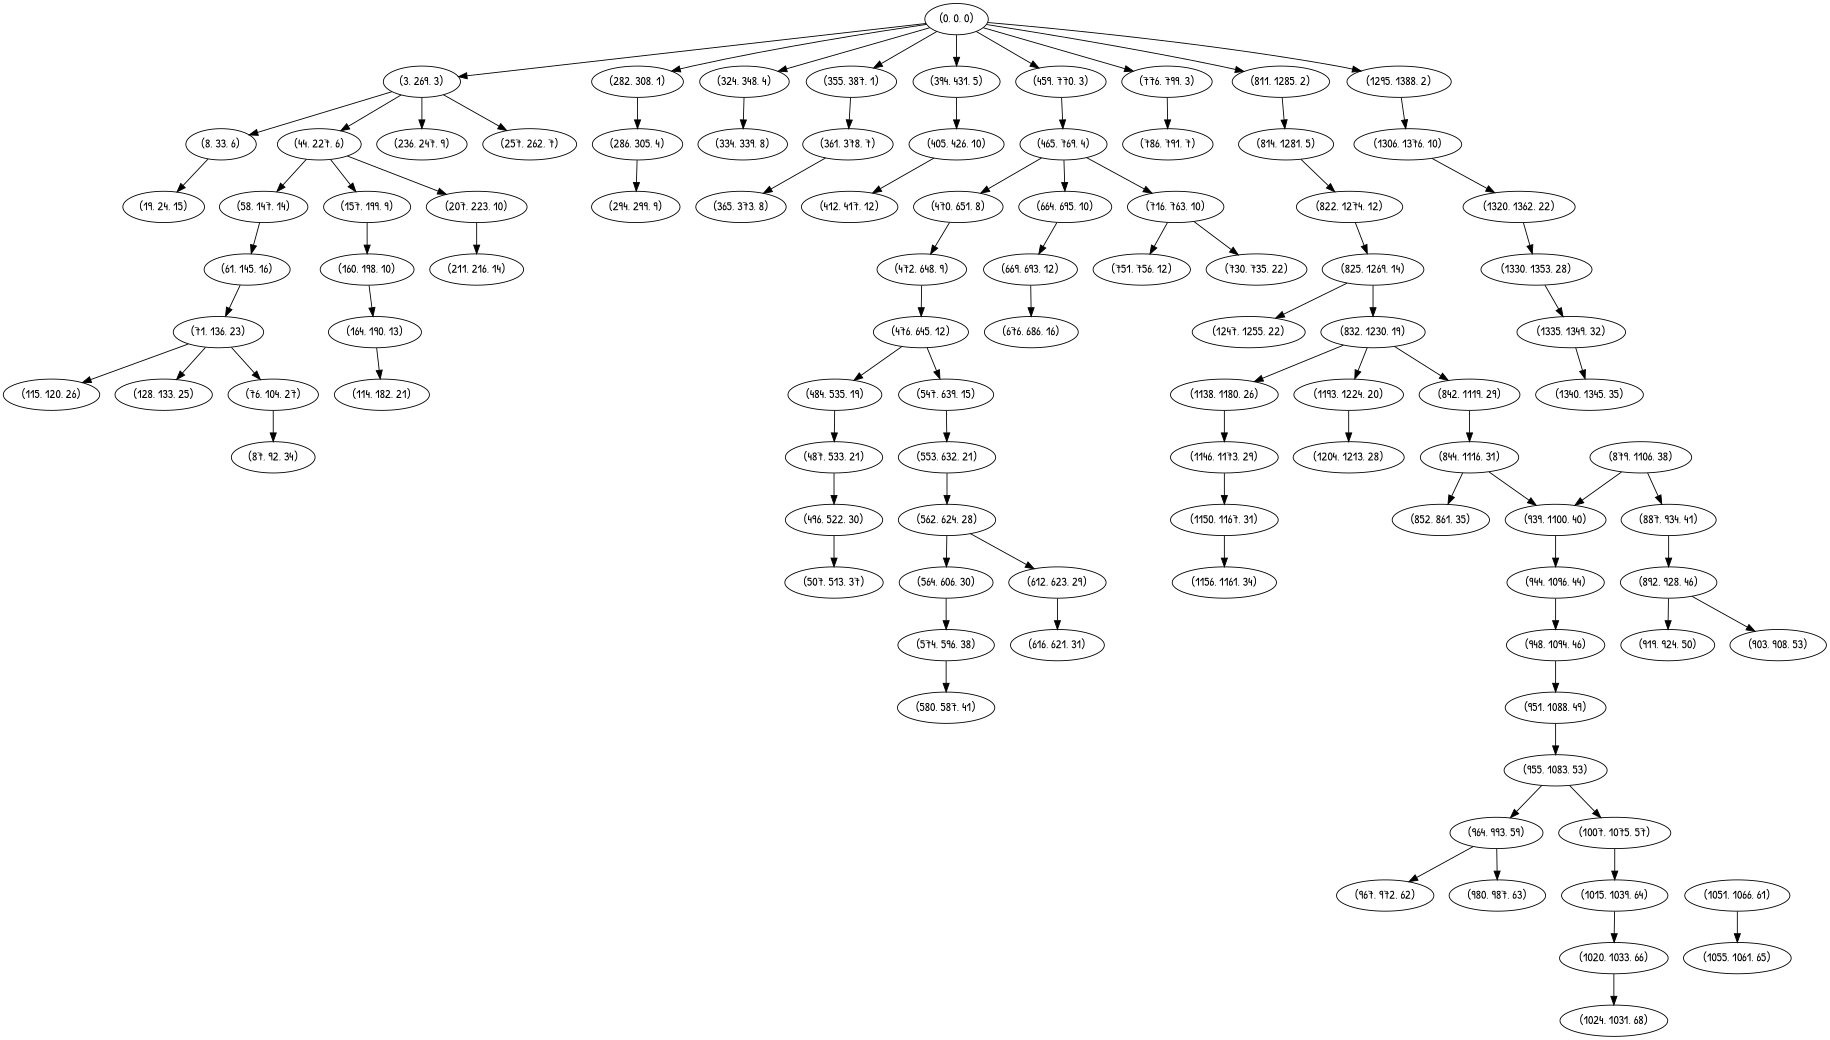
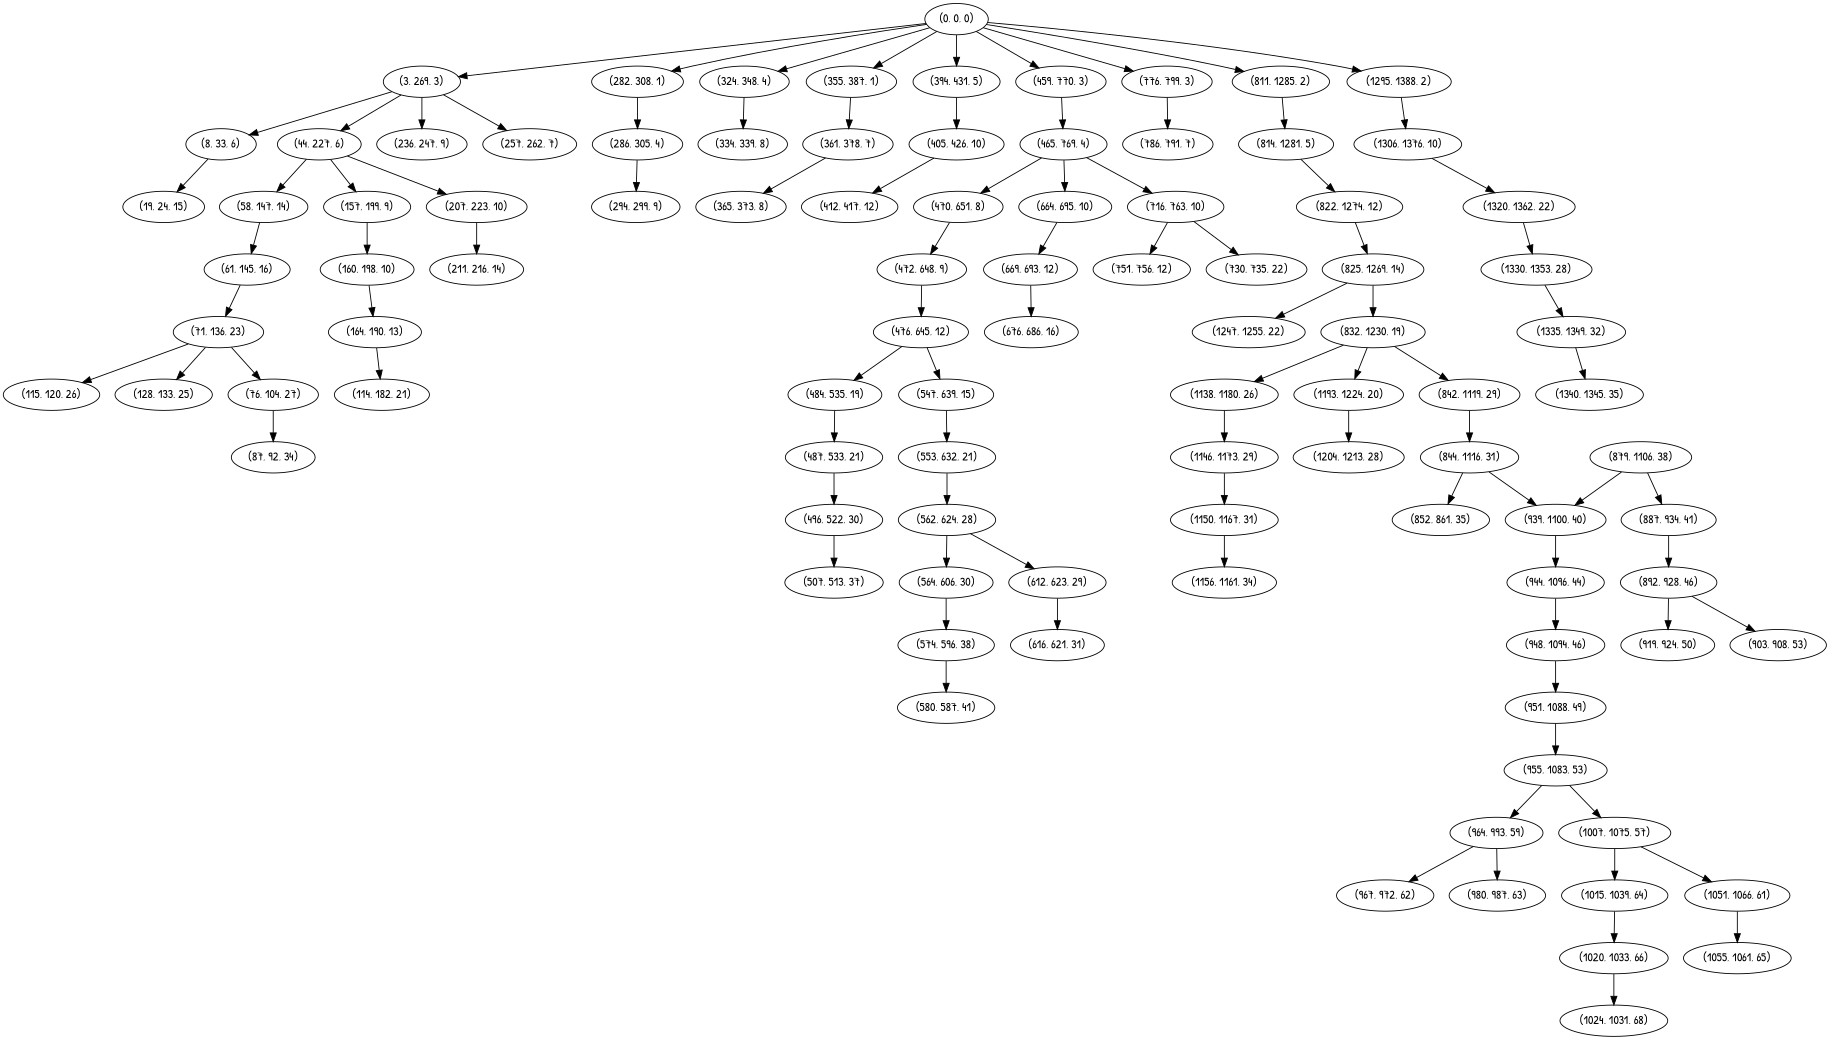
none -> (1672, 862)
